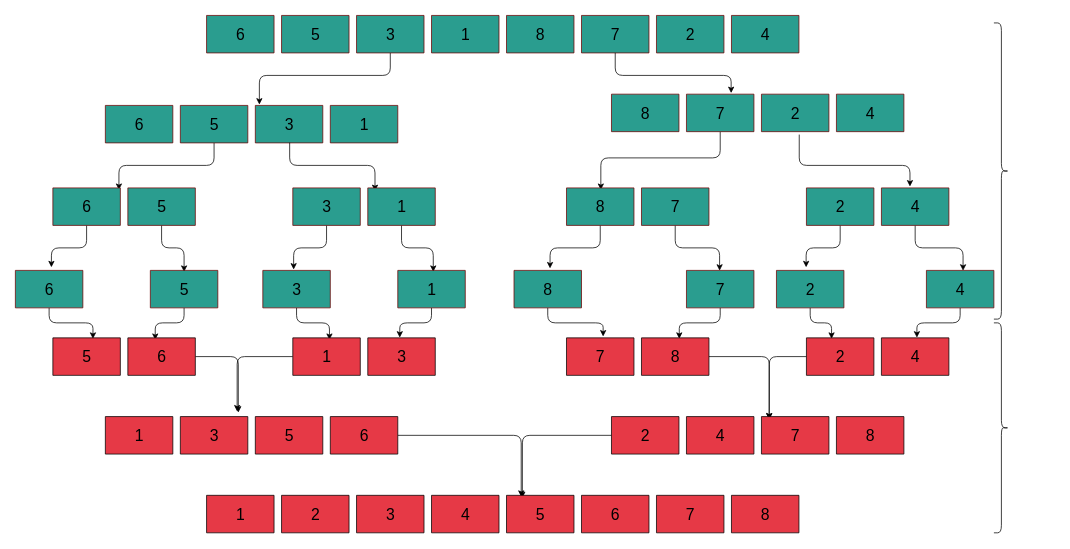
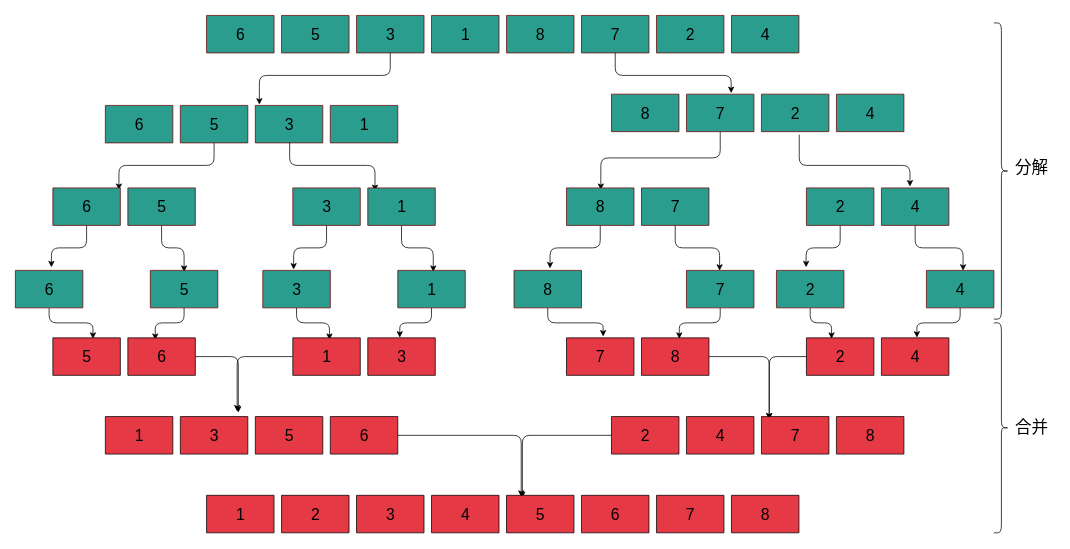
none -> (1032, 167)
none -> (1032, 428)
